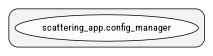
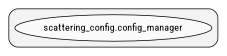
(107, 28) -> (113, 28)
